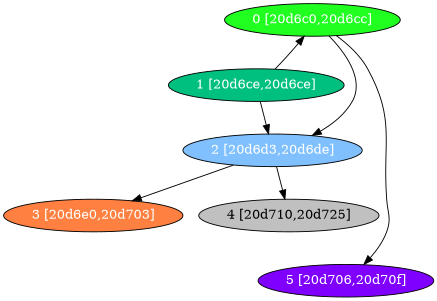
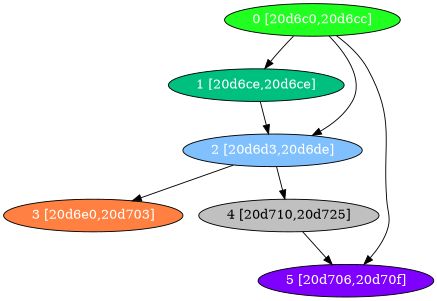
(287, 56) -> (282, 49)
none -> (314, 245)
